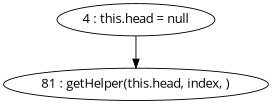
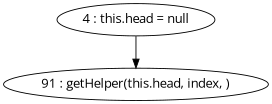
(136, 84) -> (136, 84)
